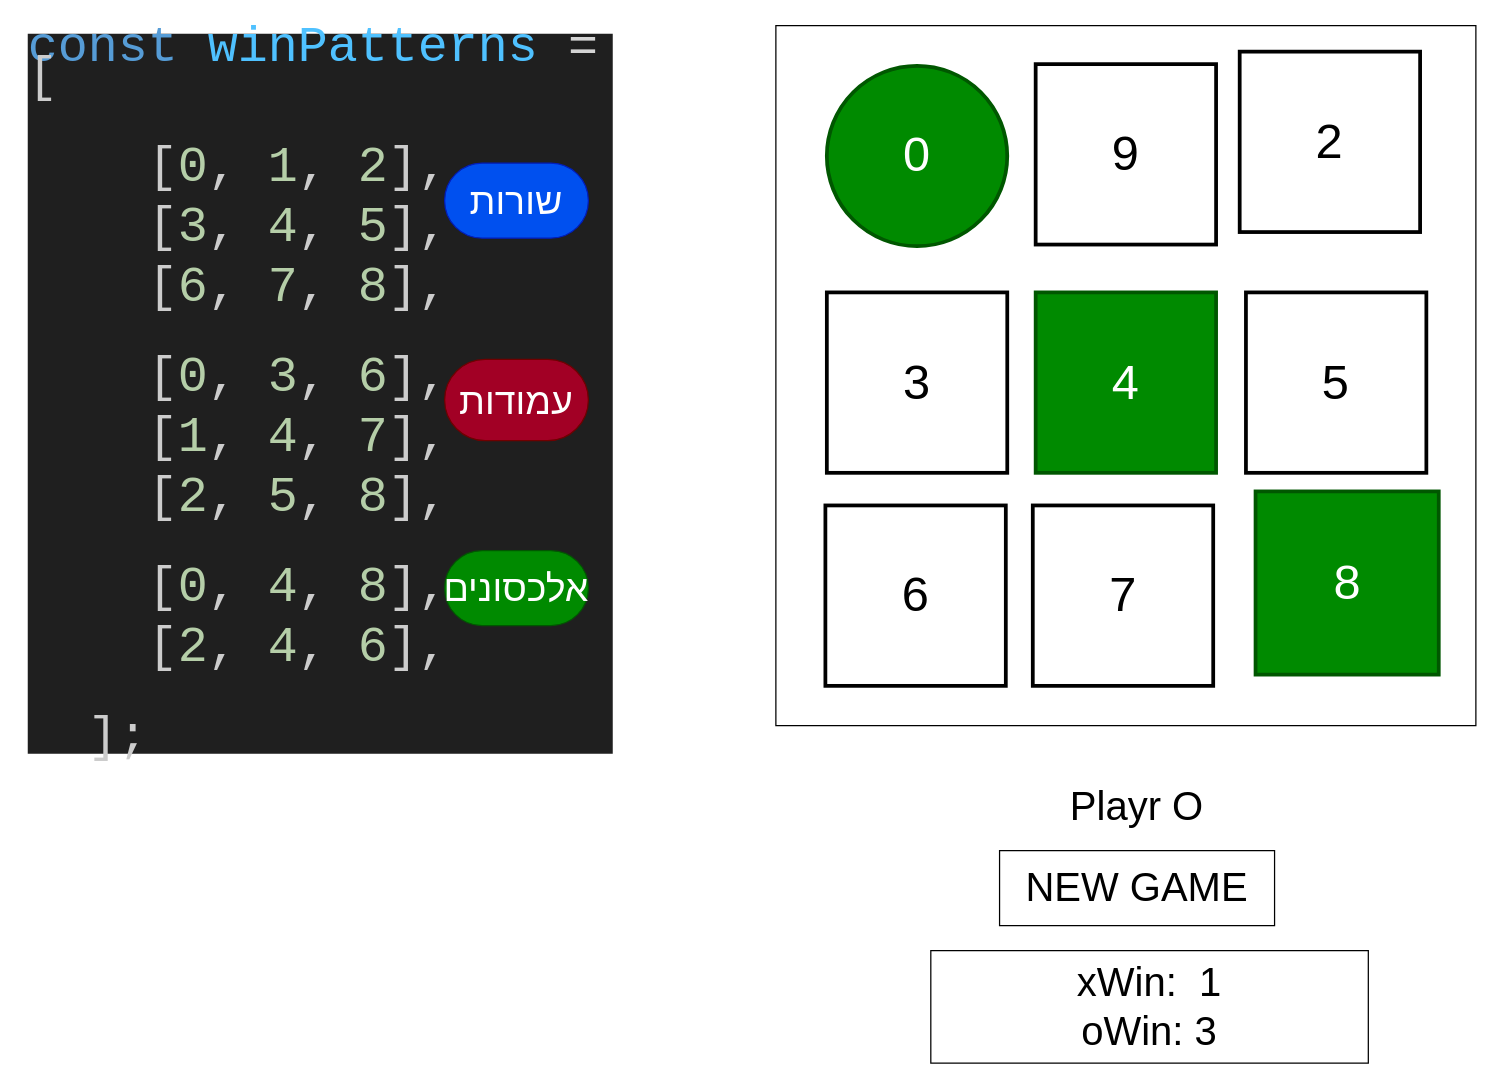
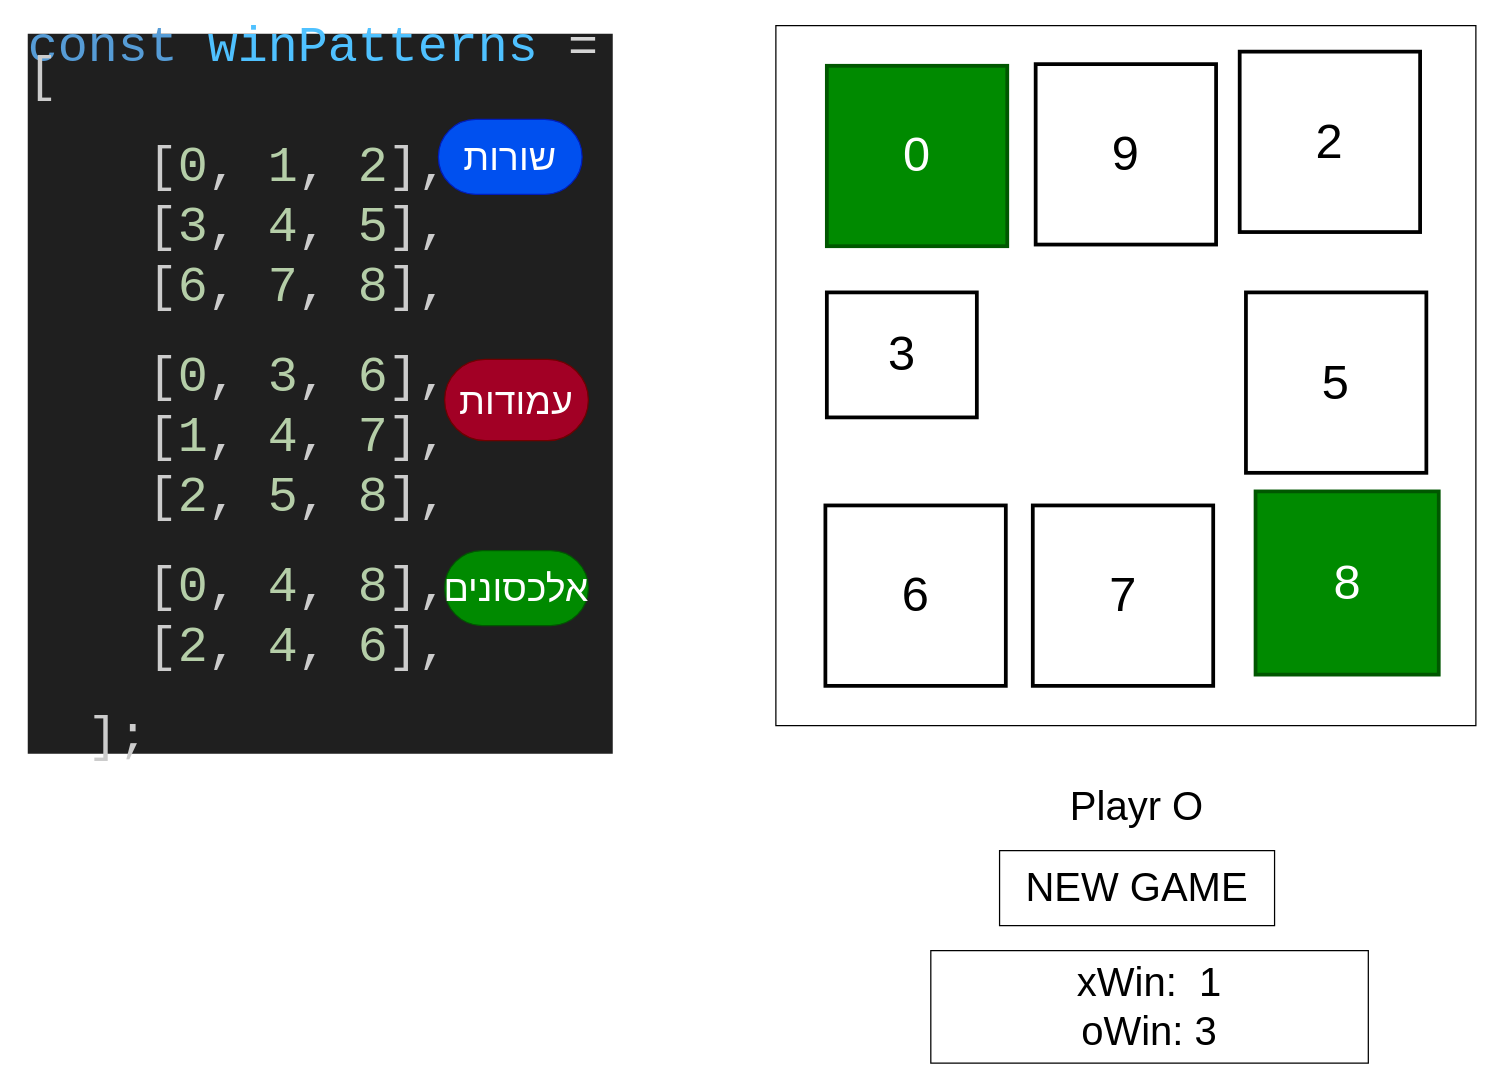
(917, 156) -> (917, 156)
(516, 201) -> (510, 157)
(917, 383) -> (902, 355)
(1126, 383) -> none
